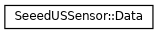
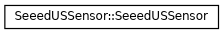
(79, 17) -> (112, 17)
